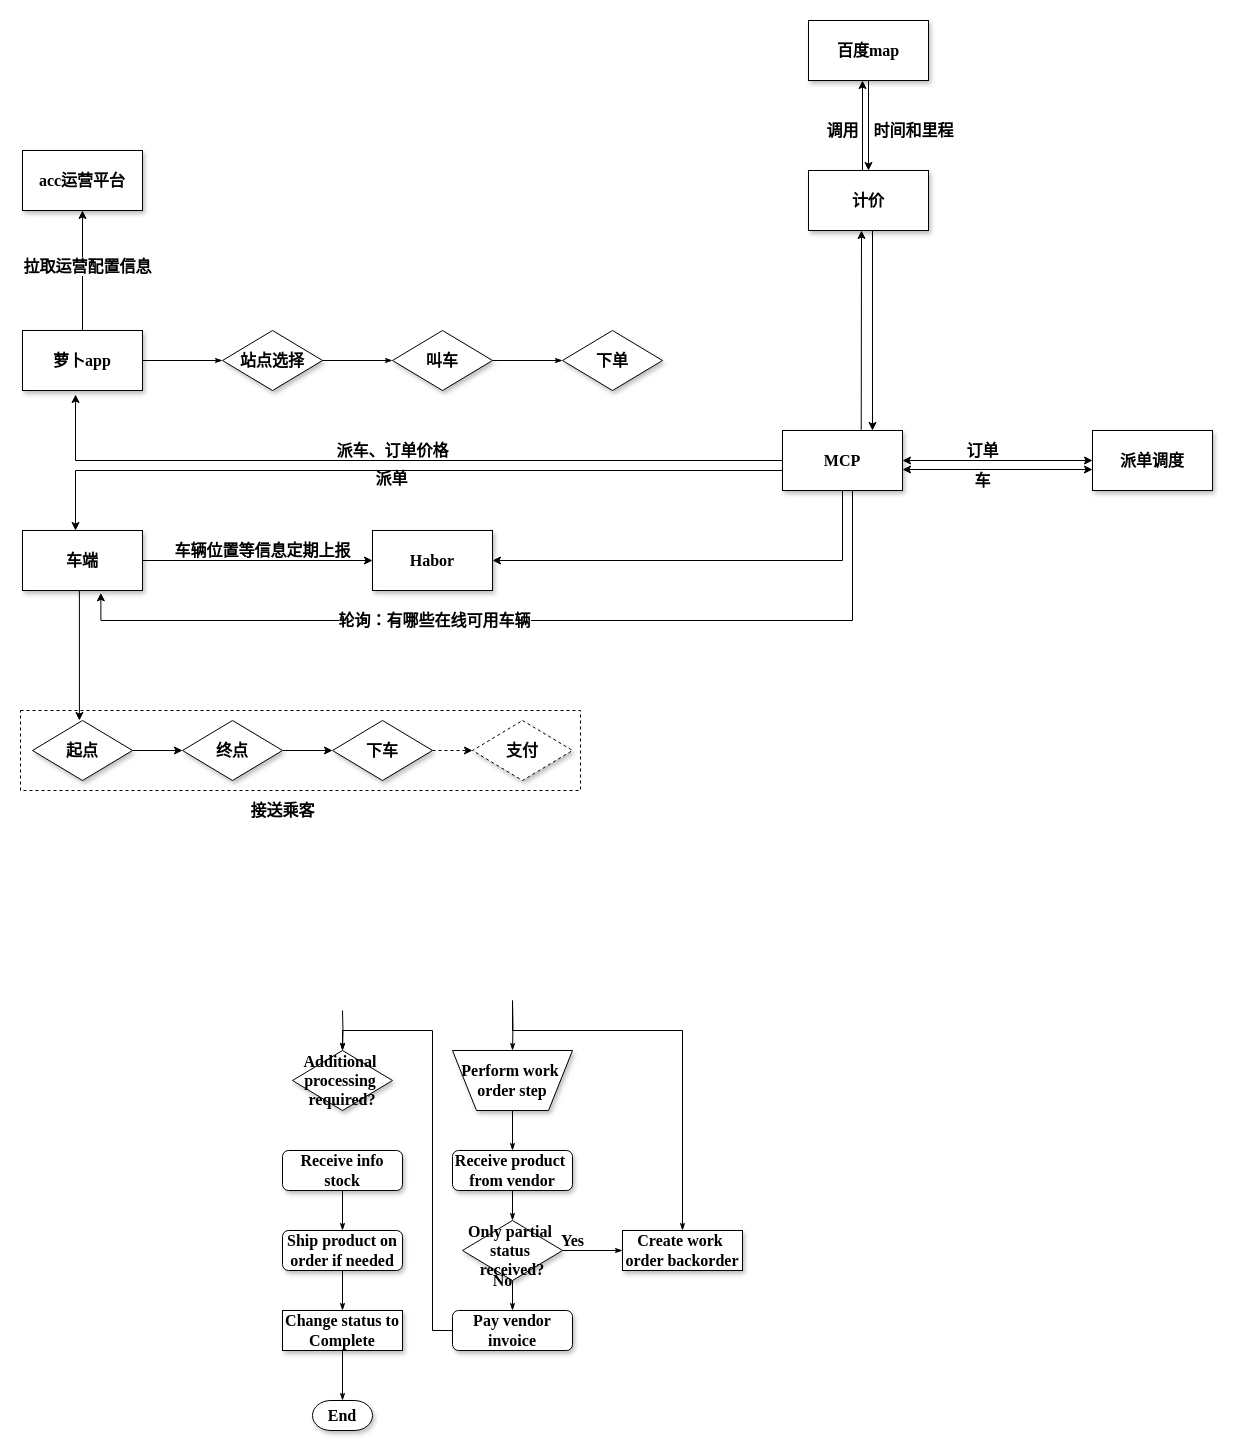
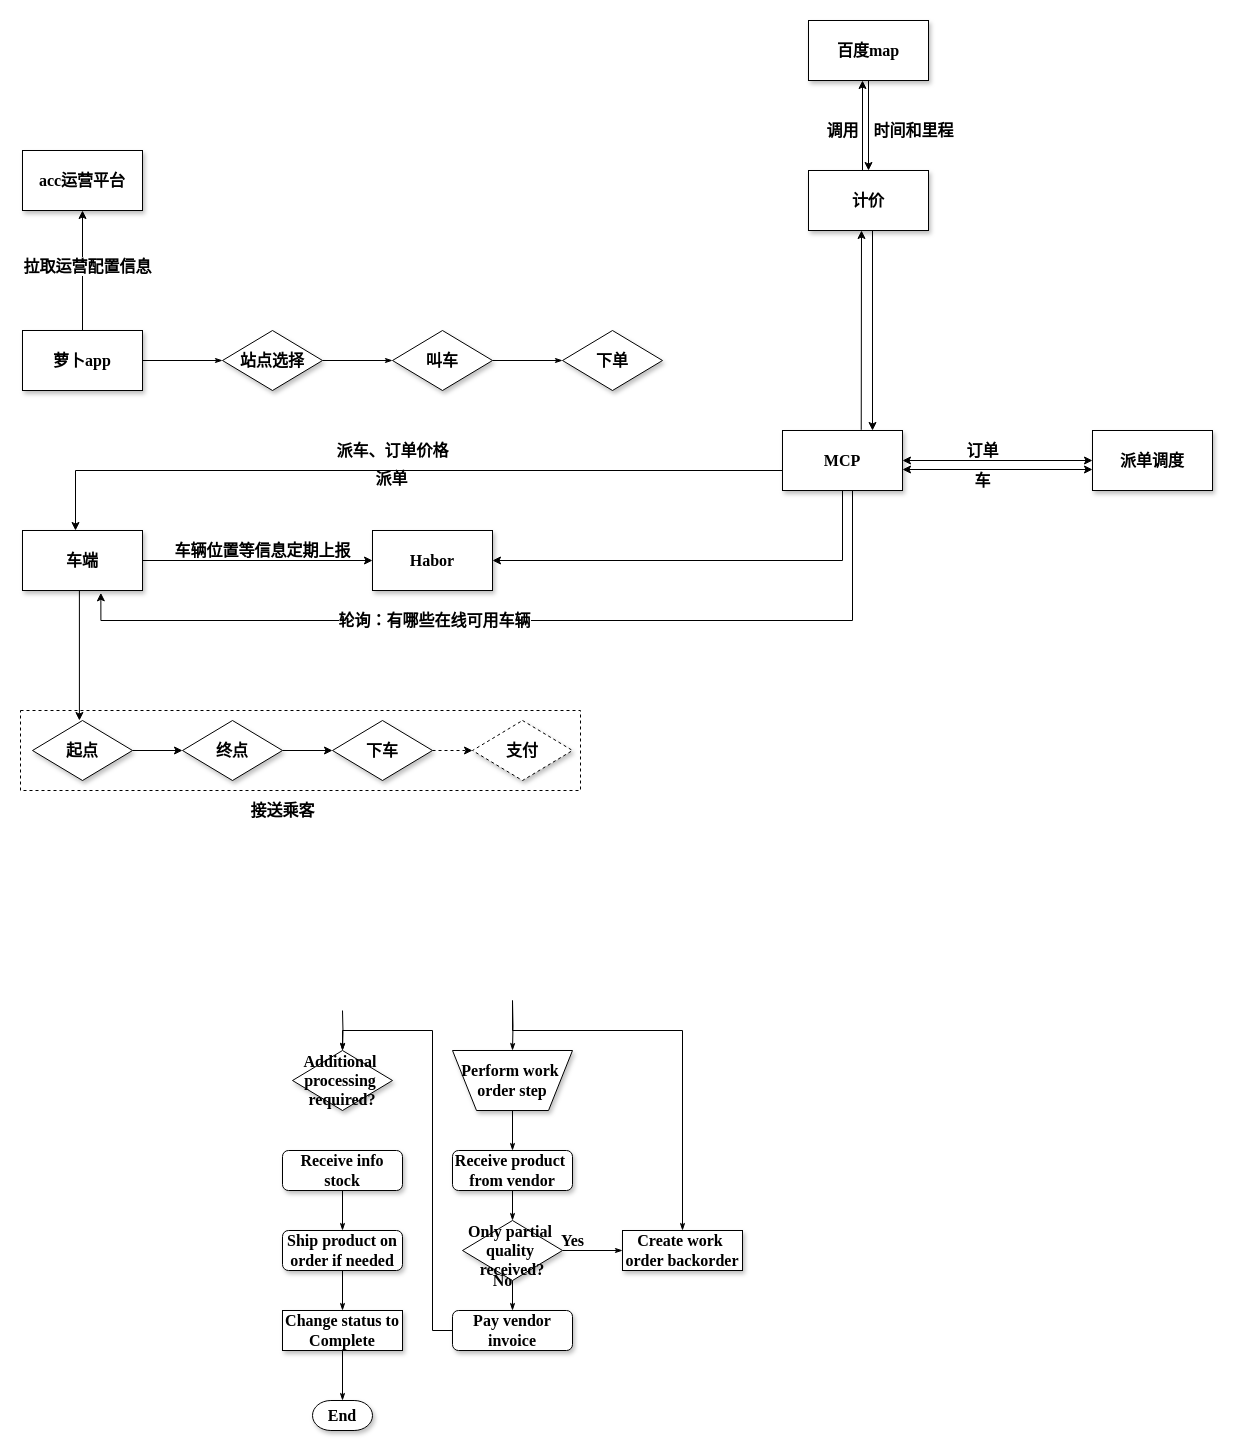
(399, 461) -> none
(513, 1251) -> (513, 1251)
